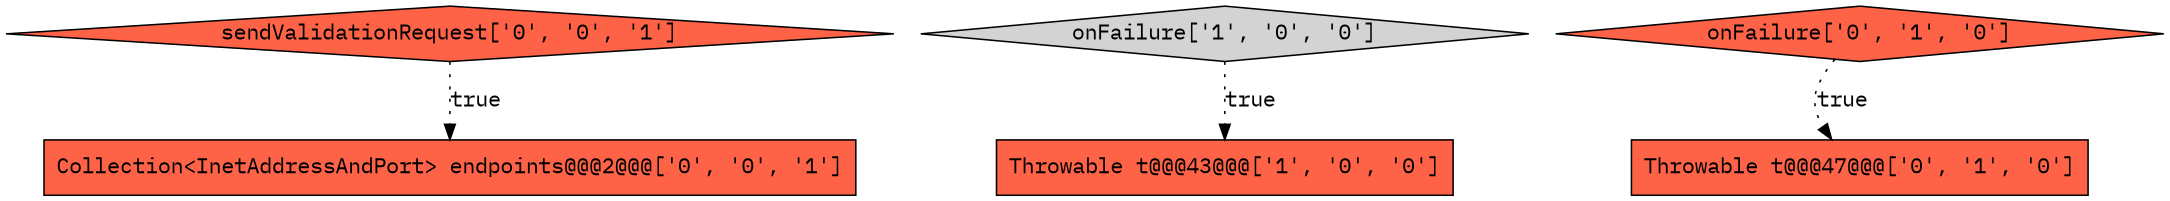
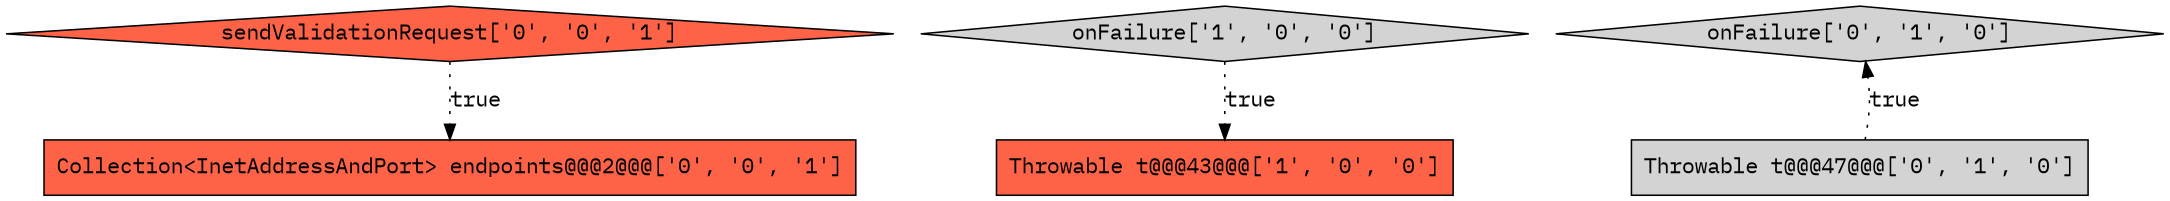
(1860, 34) -> (1860, 34)
(1816, 91) -> (1869, 109)
(1860, 168) -> (1860, 168)
